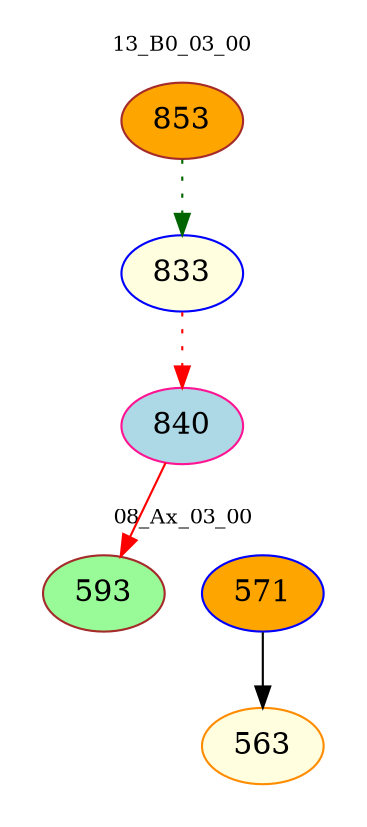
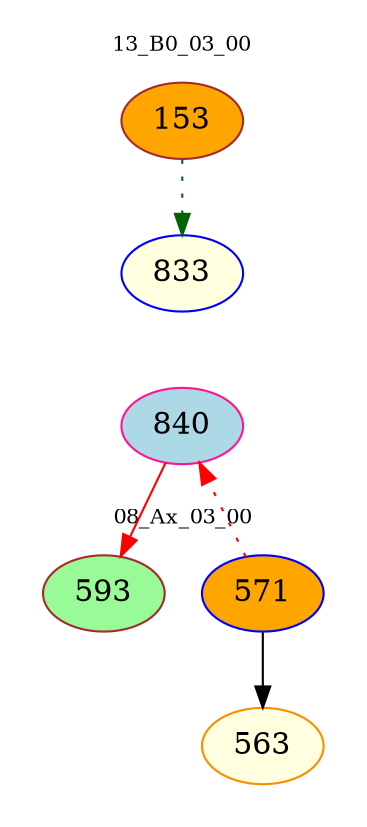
(182, 121) -> (182, 121)
(182, 339) -> (227, 520)
